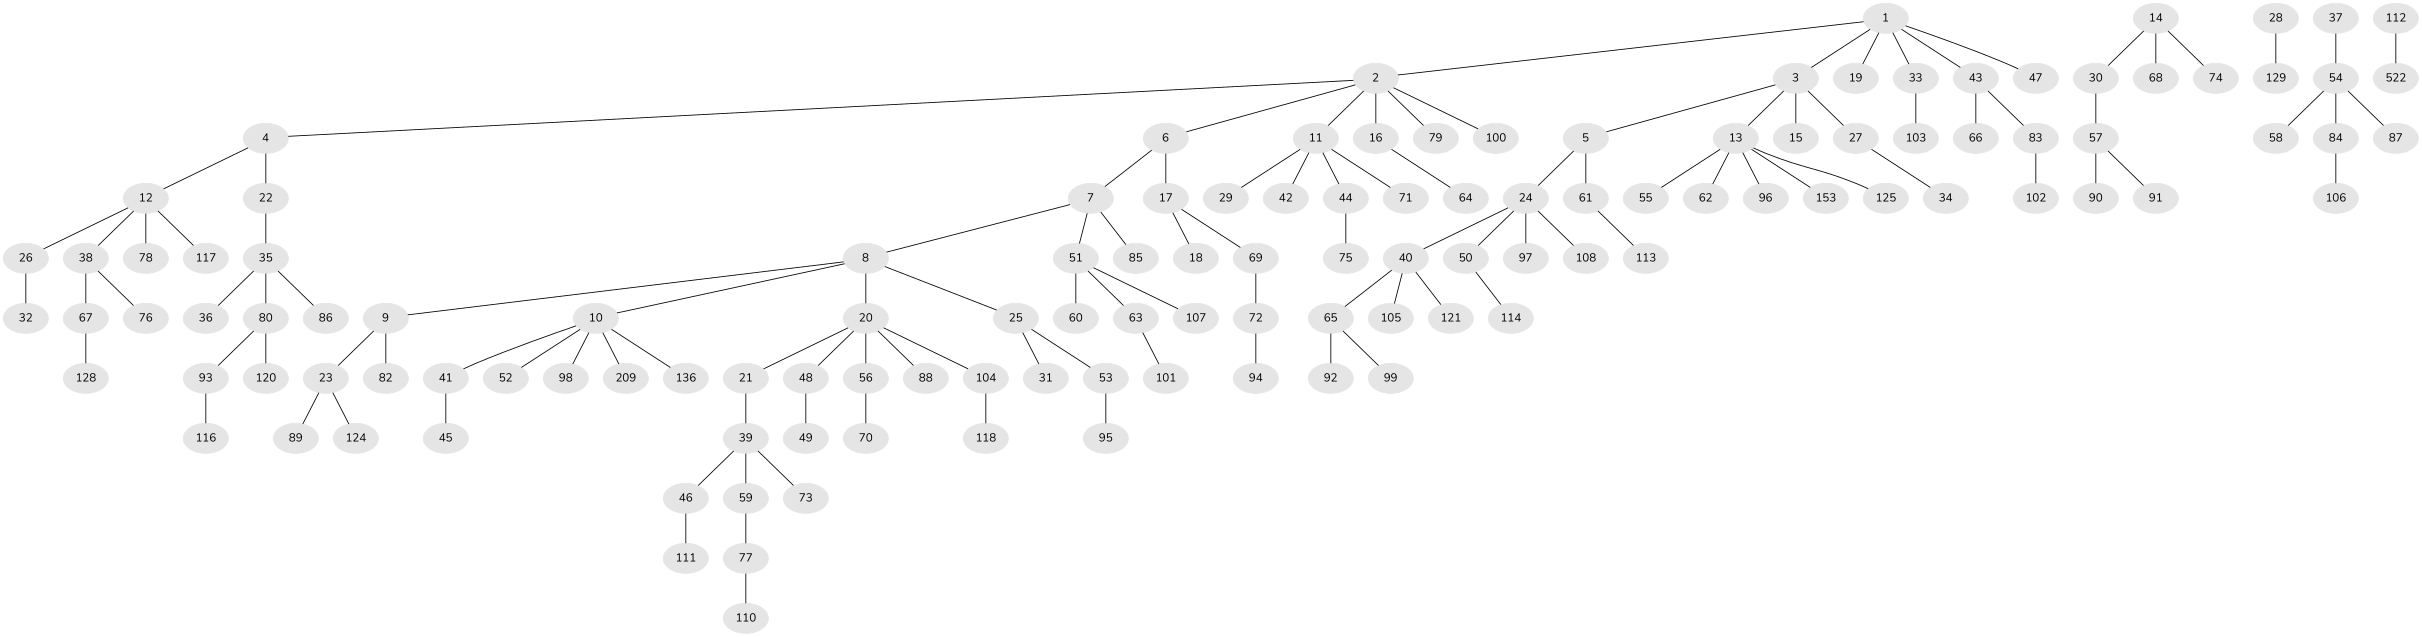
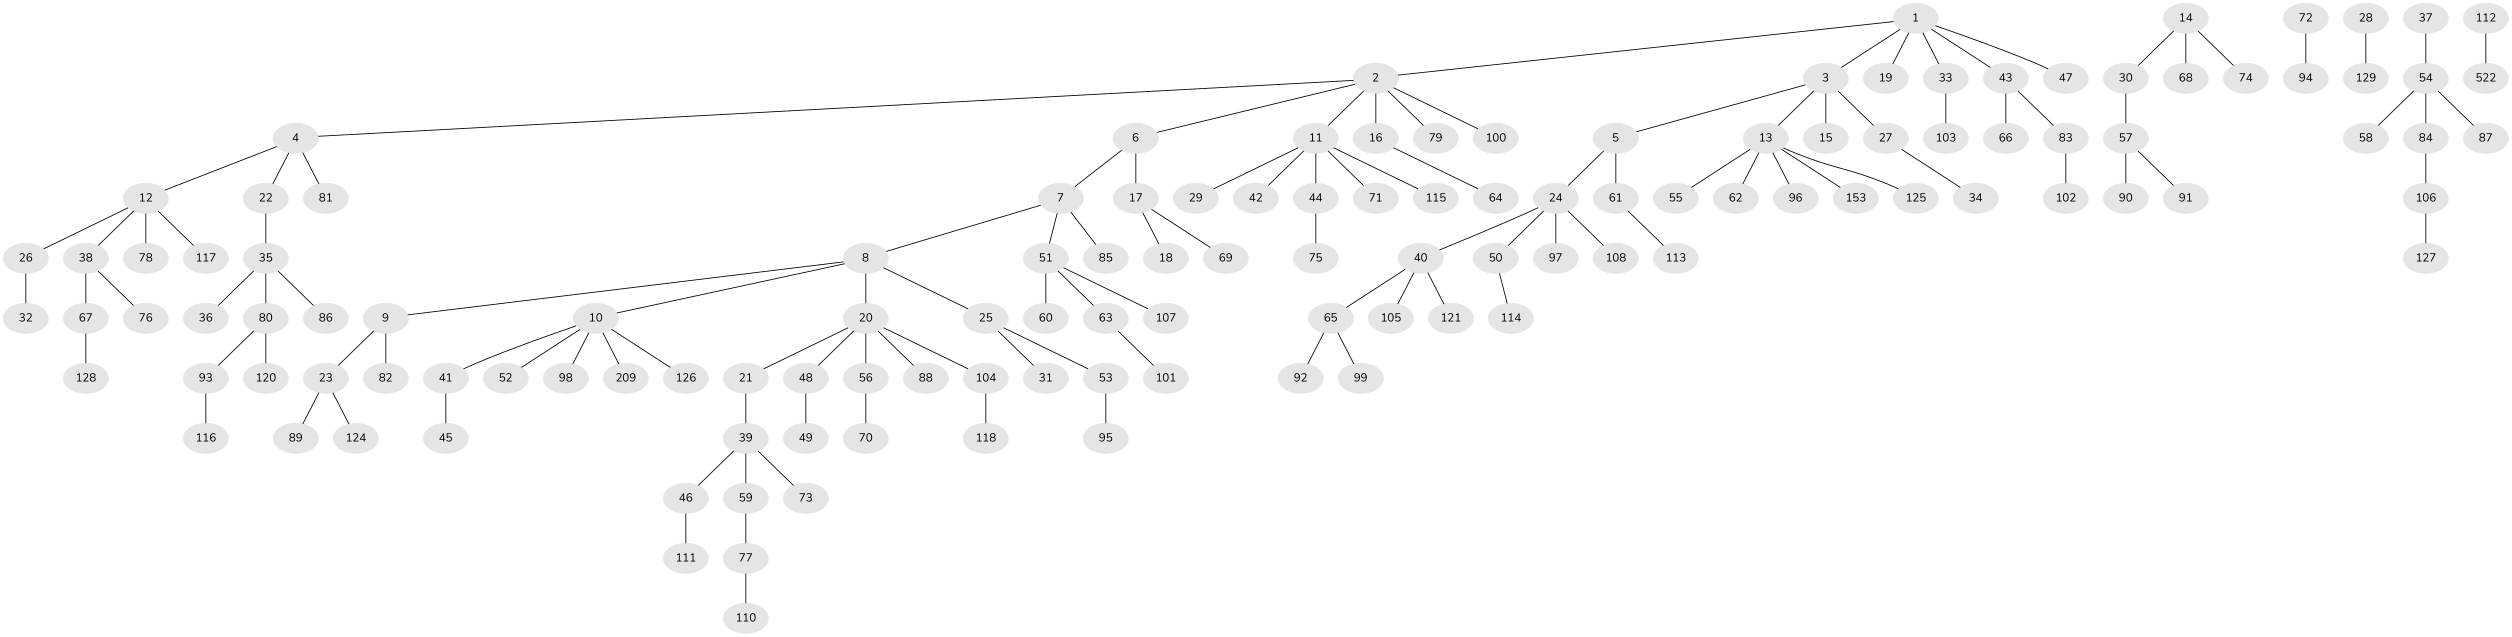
none -> (326, 198)
none -> (1436, 198)
none -> (2426, 258)
(1256, 288) -> none
(686, 378) -> (686, 378)
